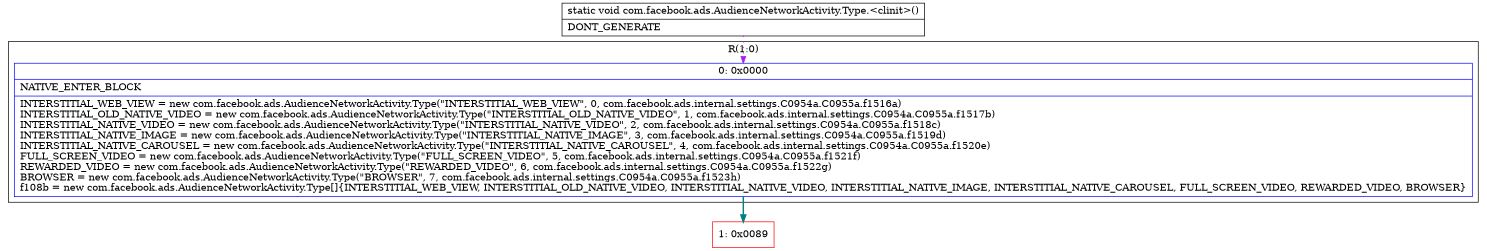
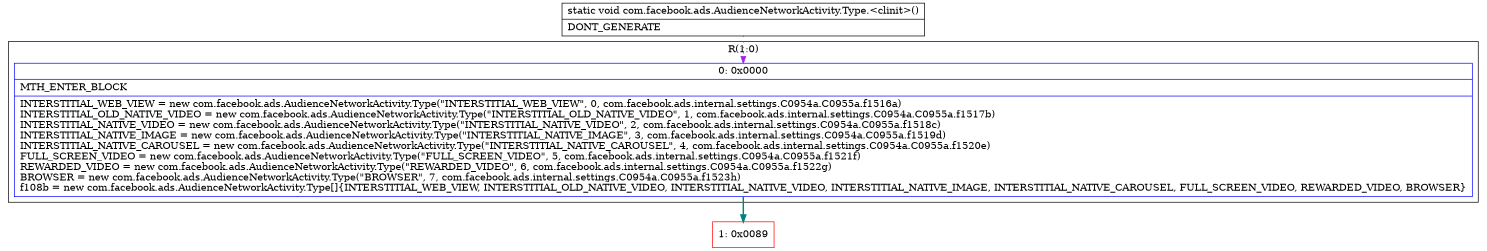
(81, 87) -> (74, 87)
